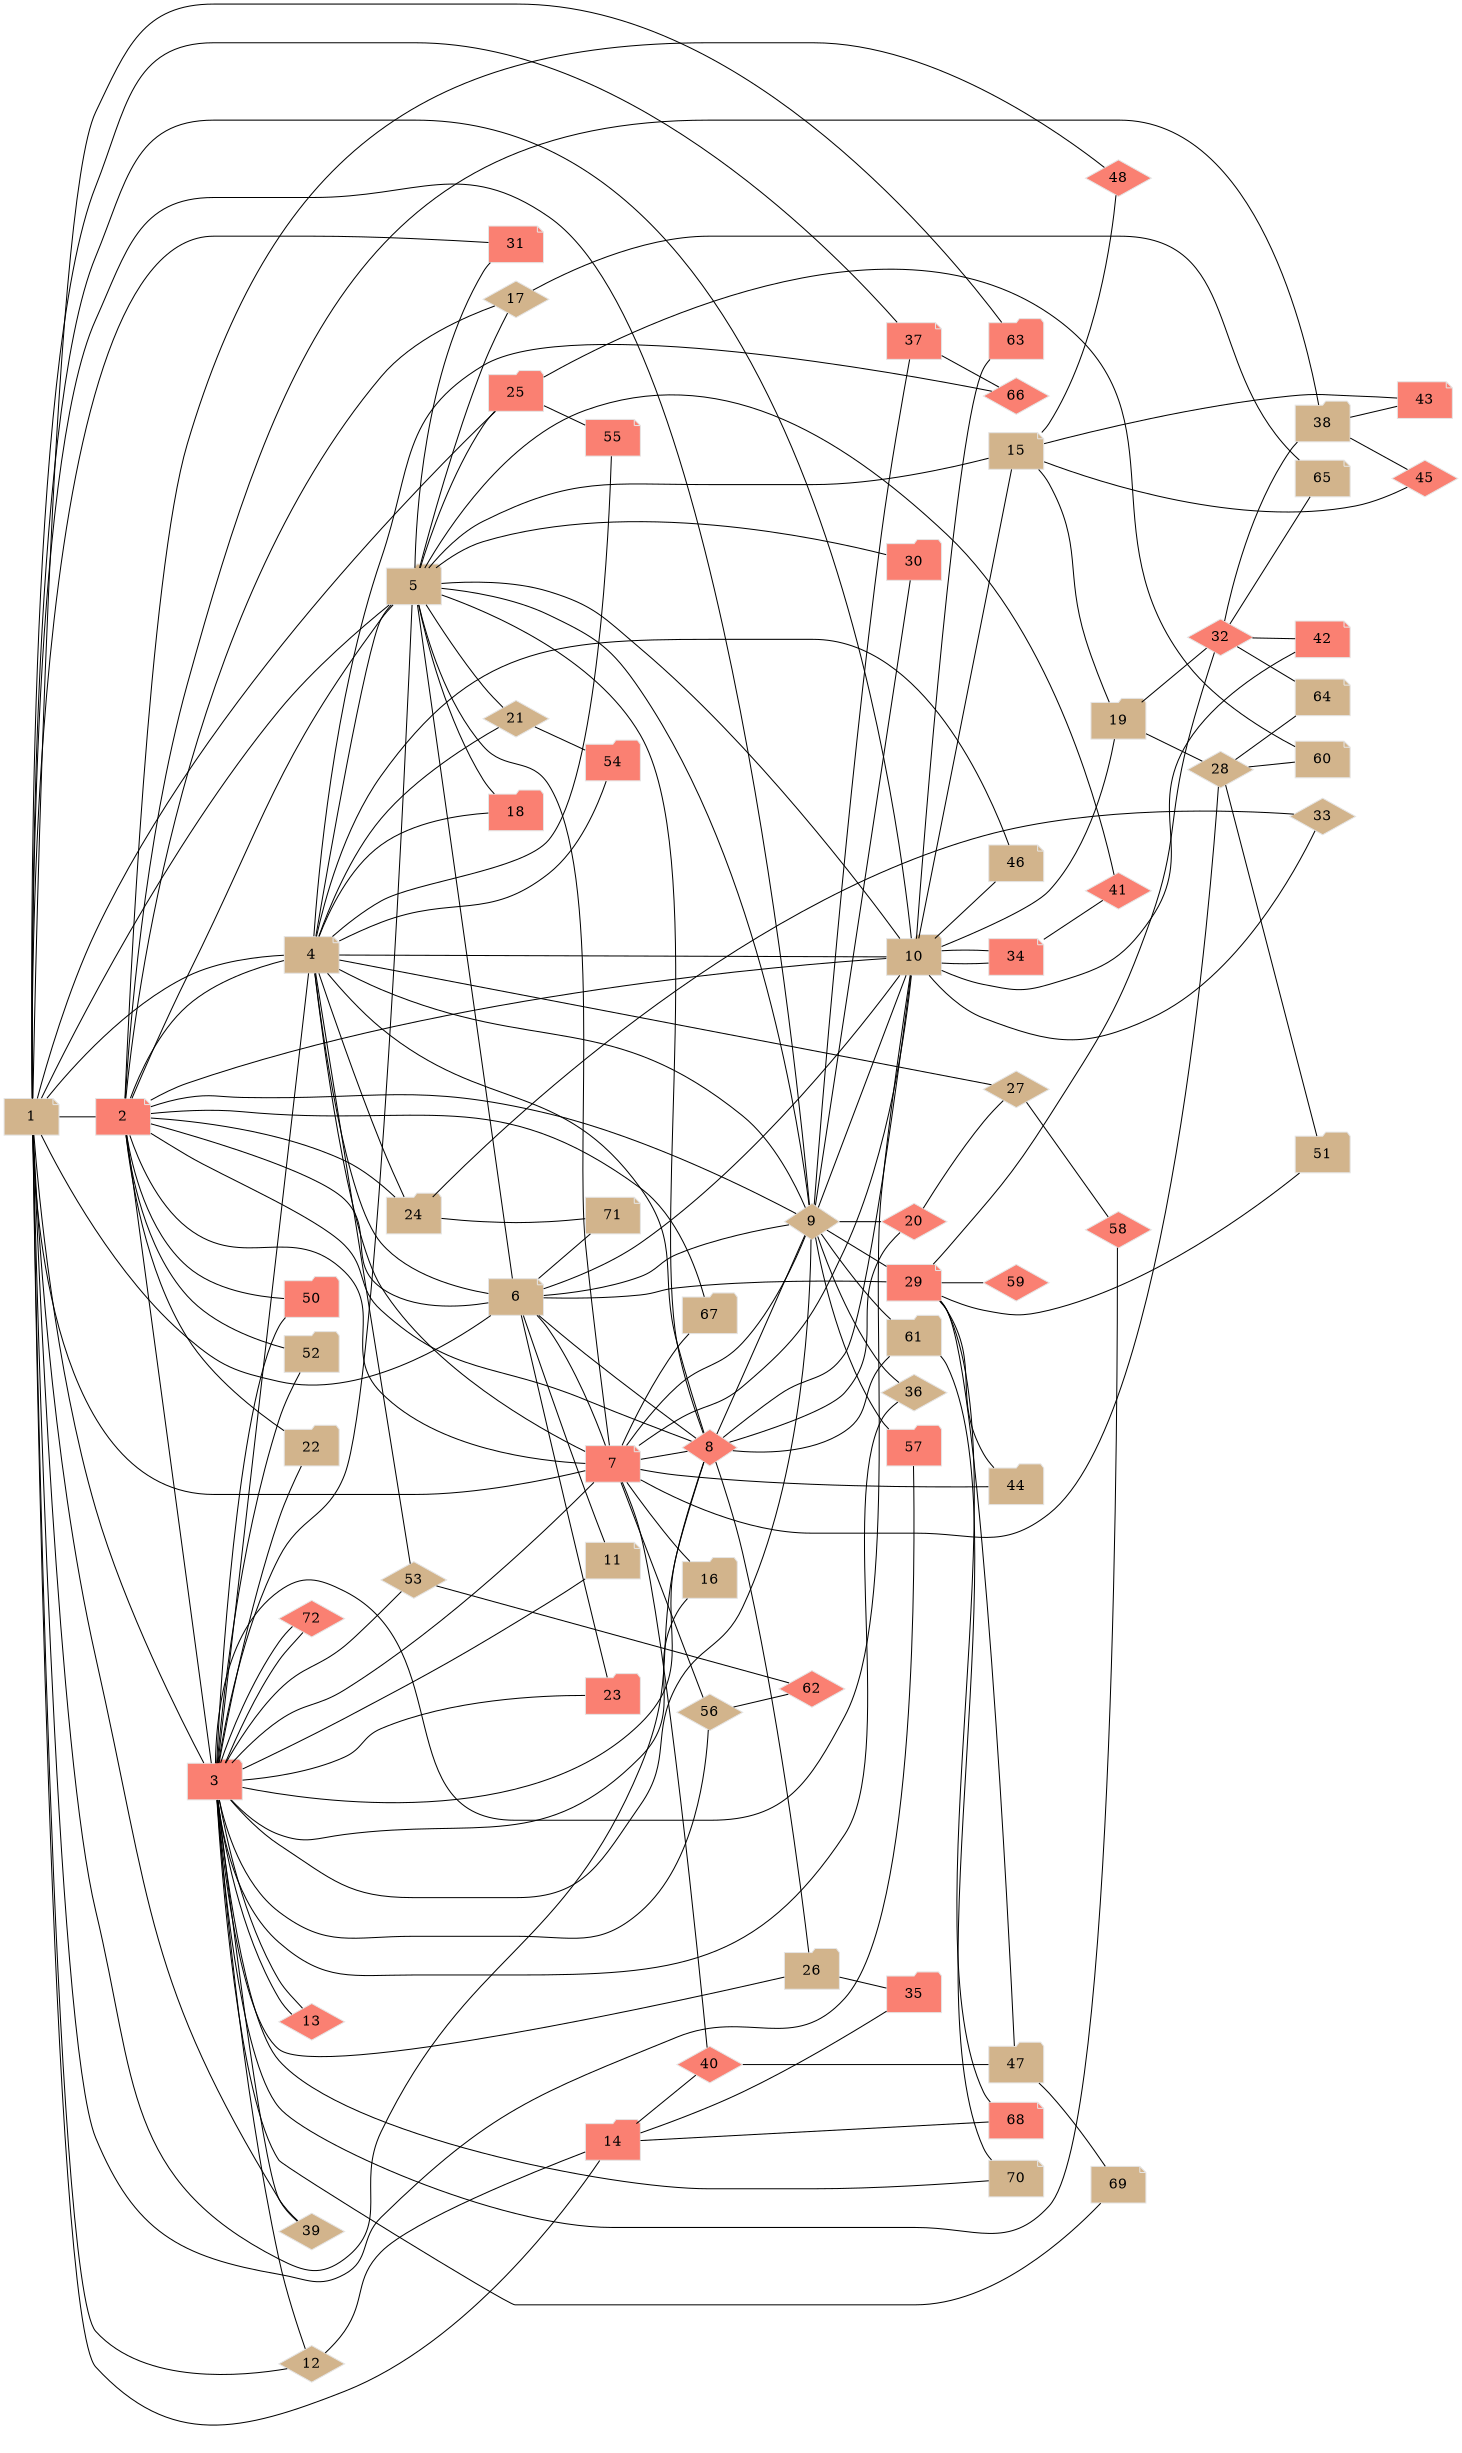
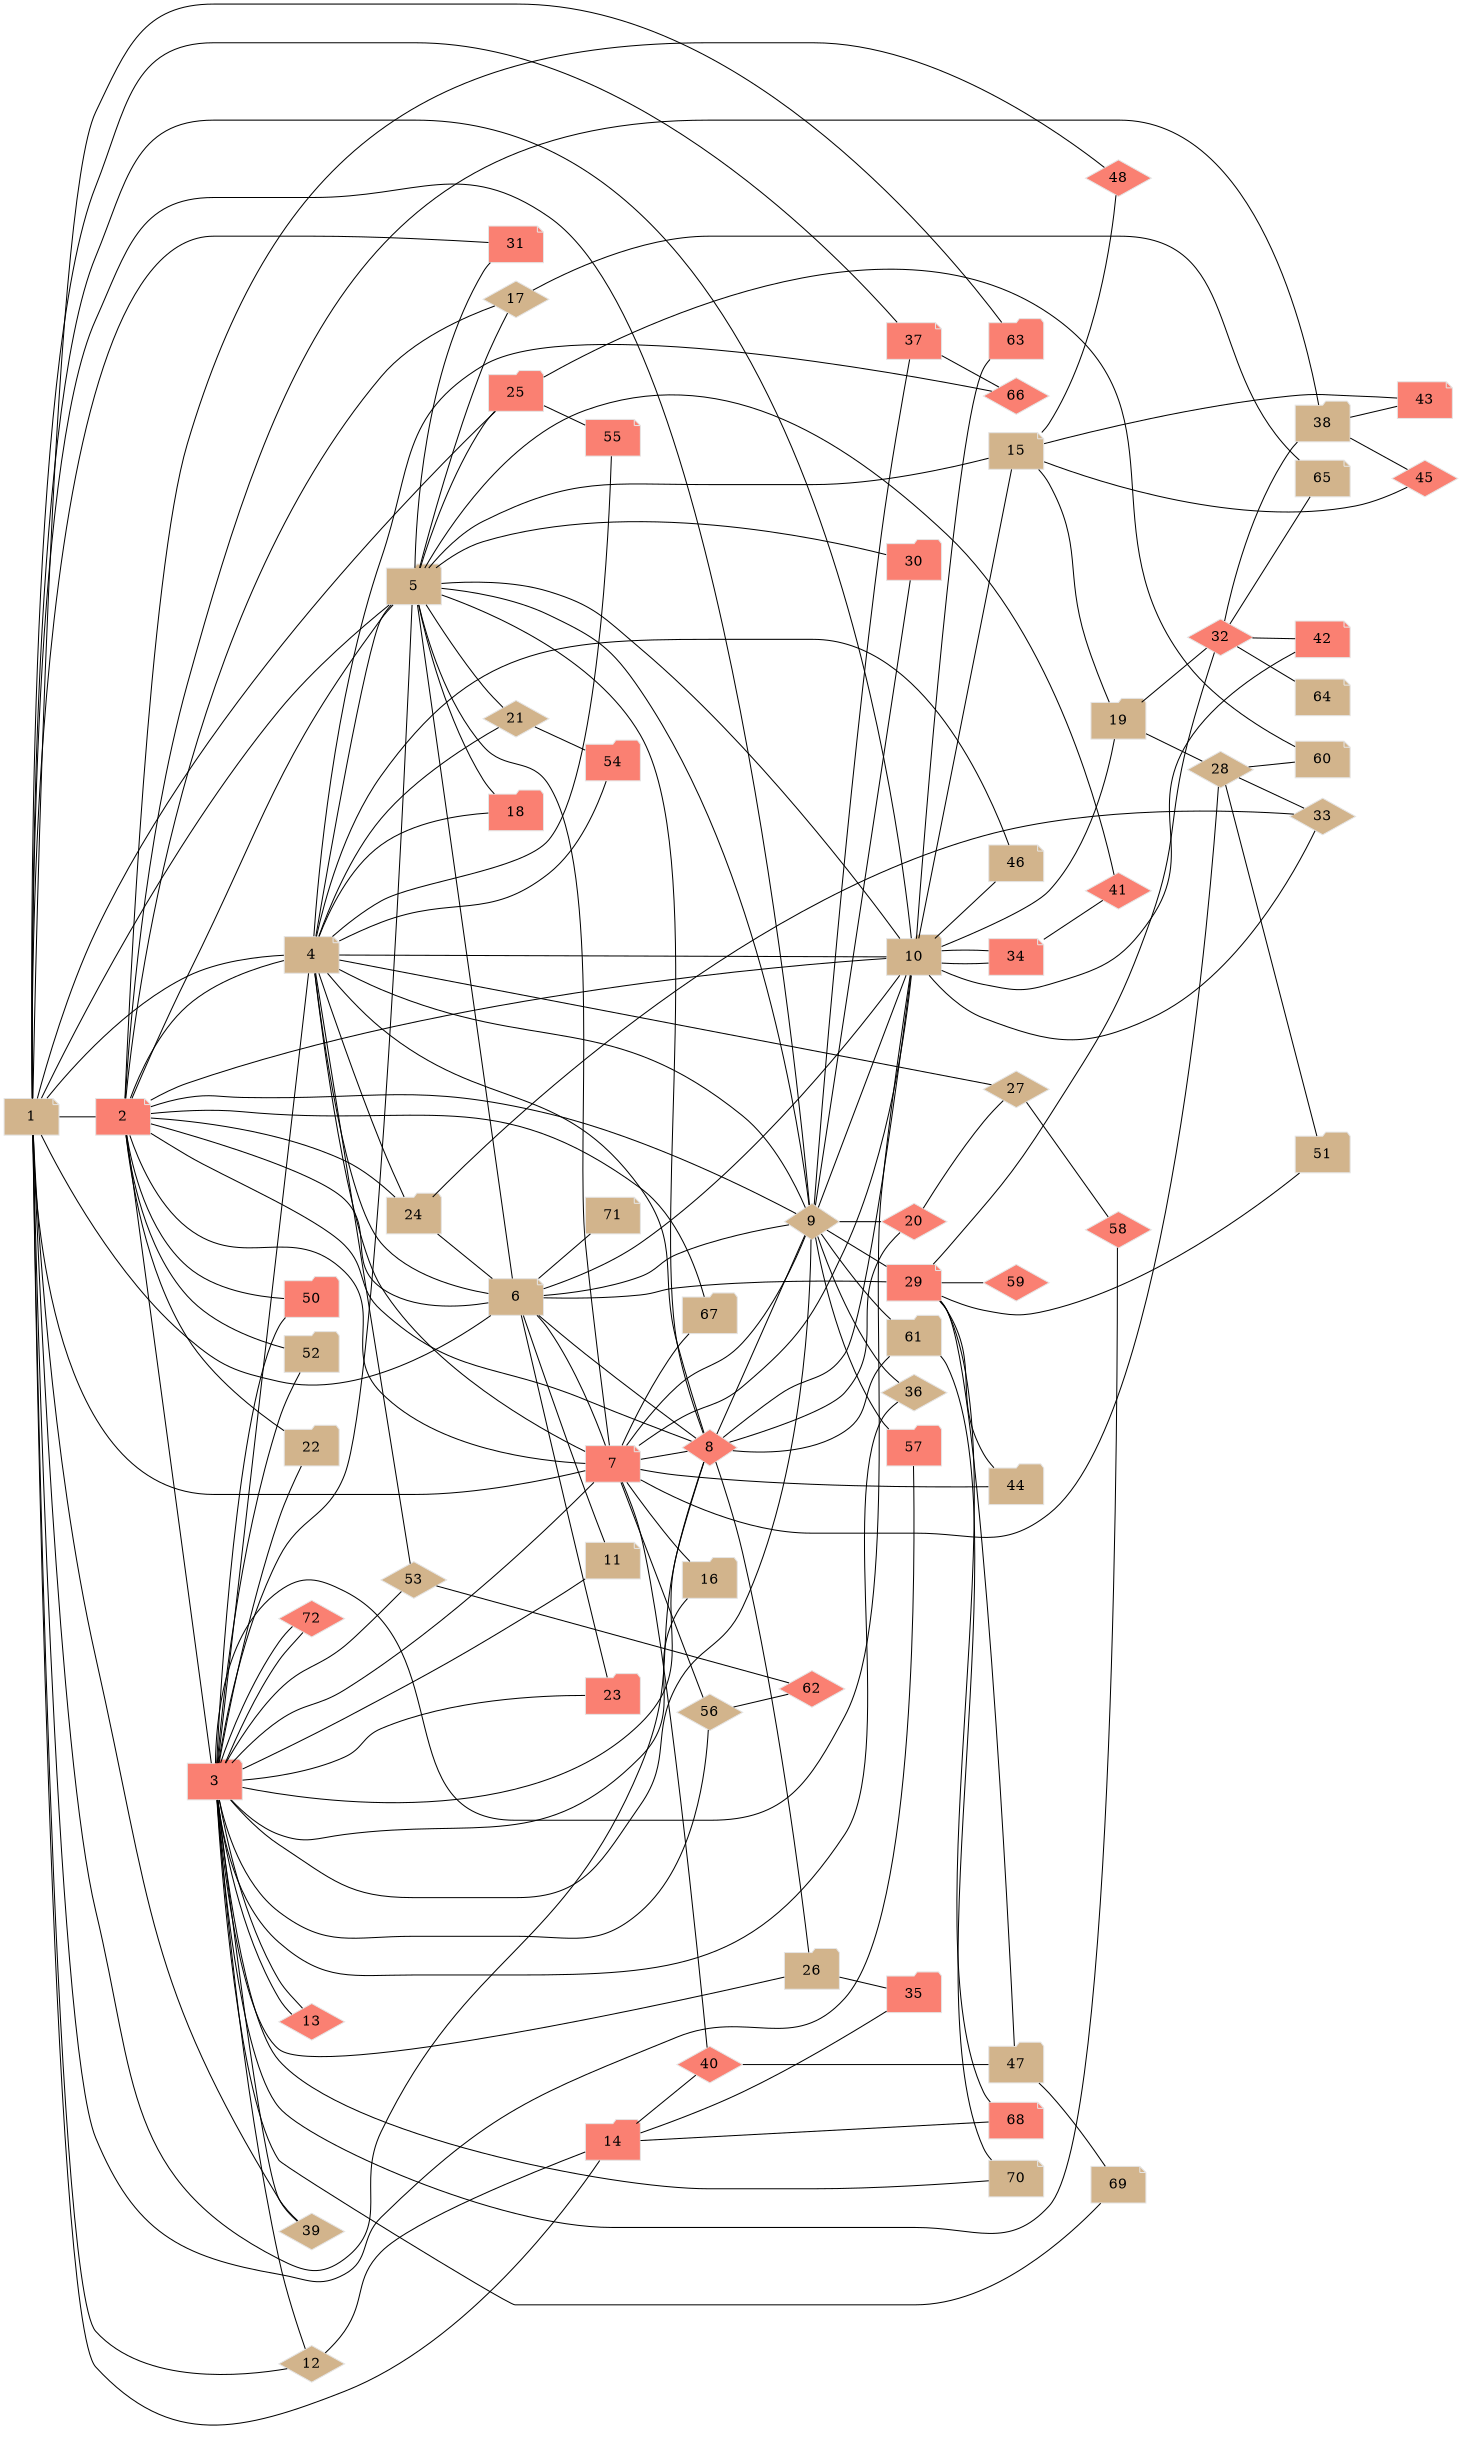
(1266, 738) -> (1272, 793)
(513, 1223) -> (465, 1256)
(83, 1459) -> none
